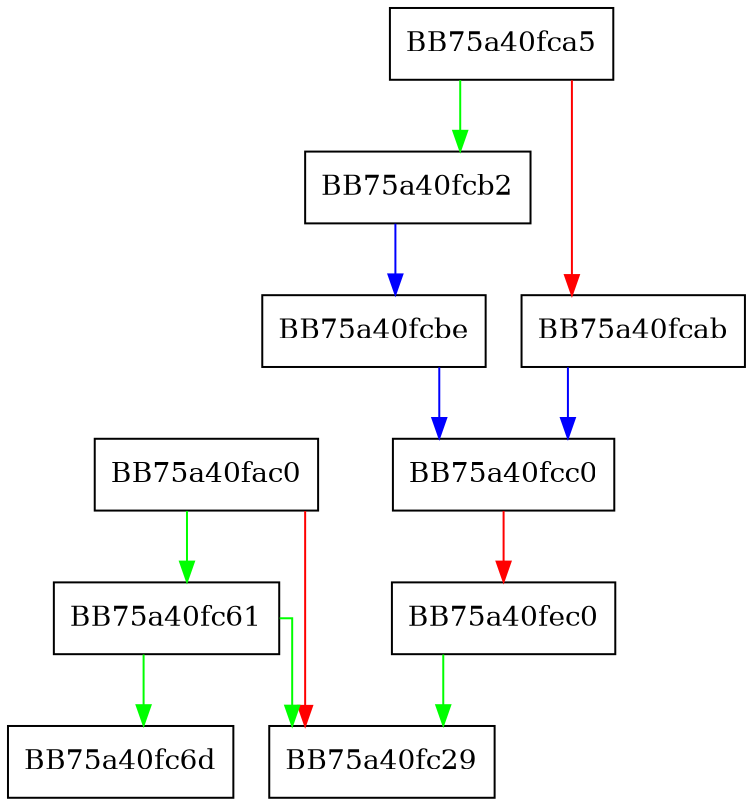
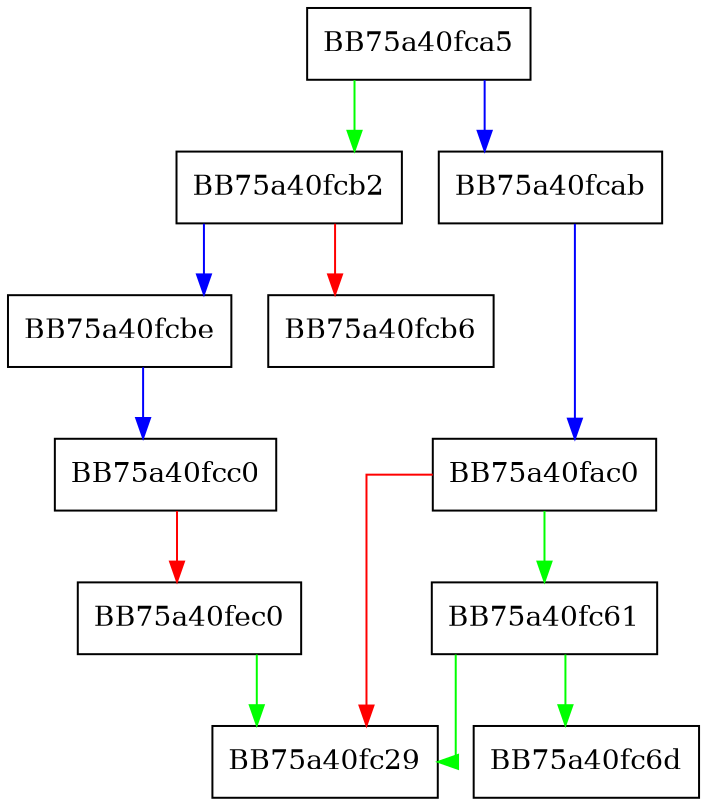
(572, 178) -> (485, 105)
none -> (381, 331)
(568, 393) -> (575, 321)
